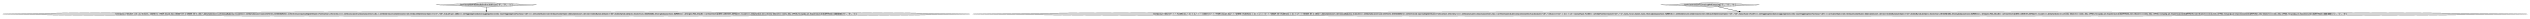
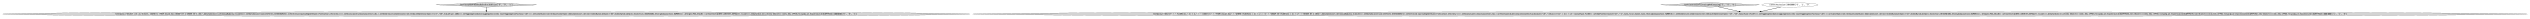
none -> (1790, 5)
